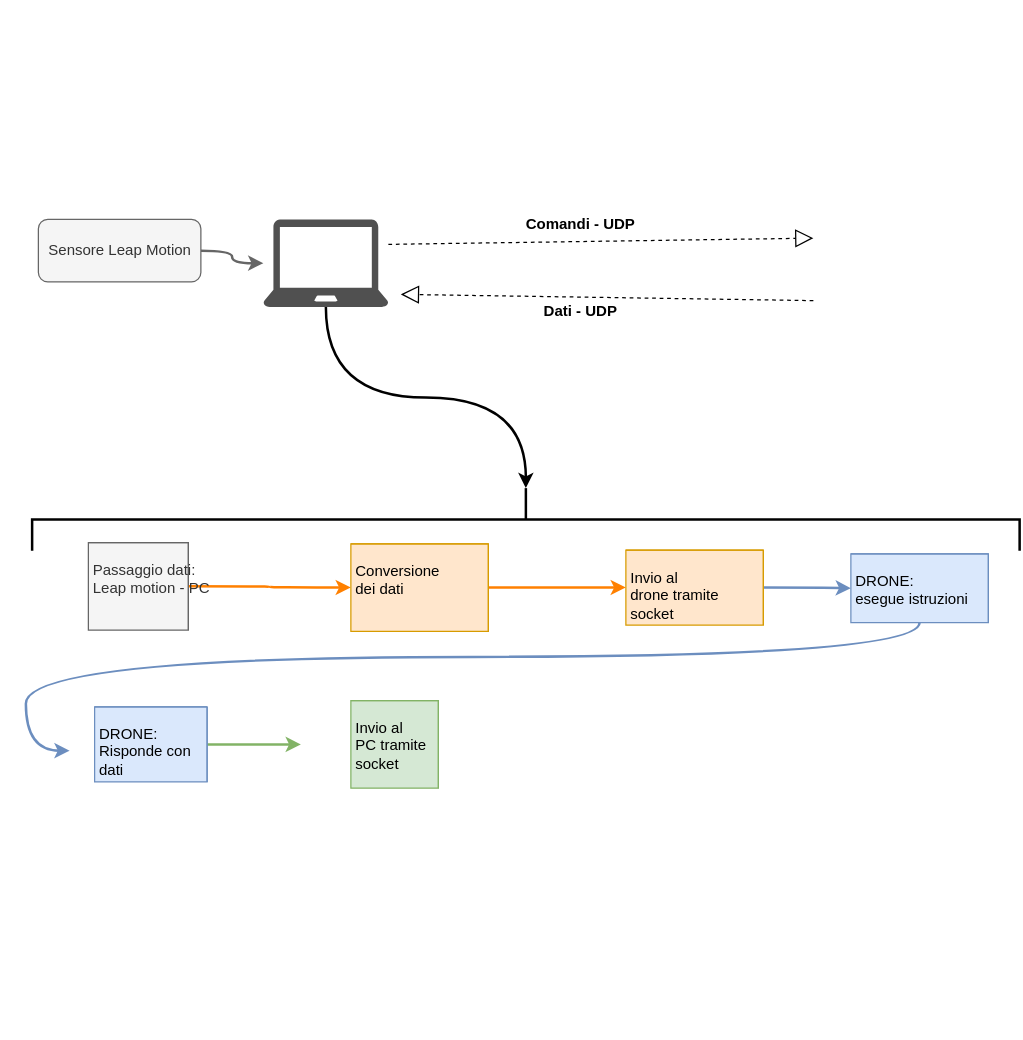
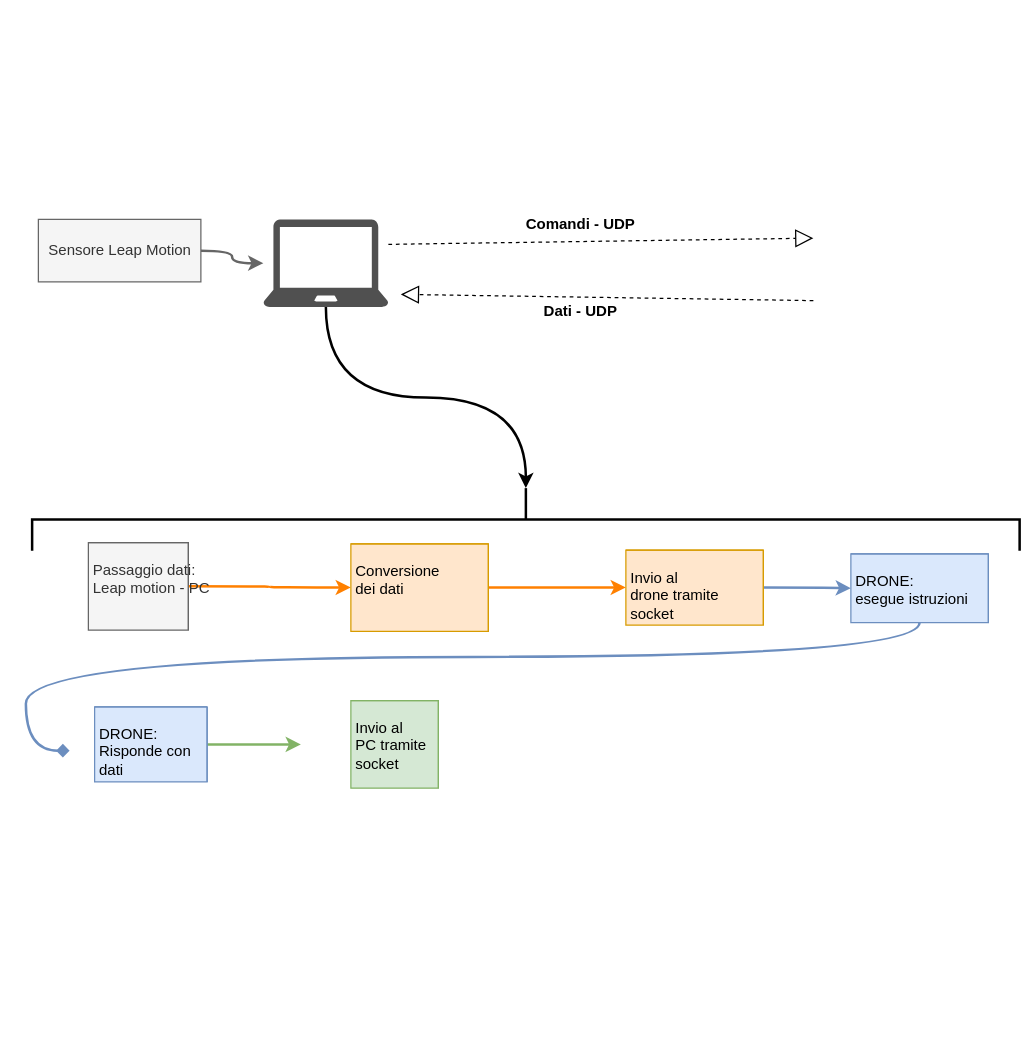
(119, 251) -> (119, 251)
(57, 750) -> (56, 750)
